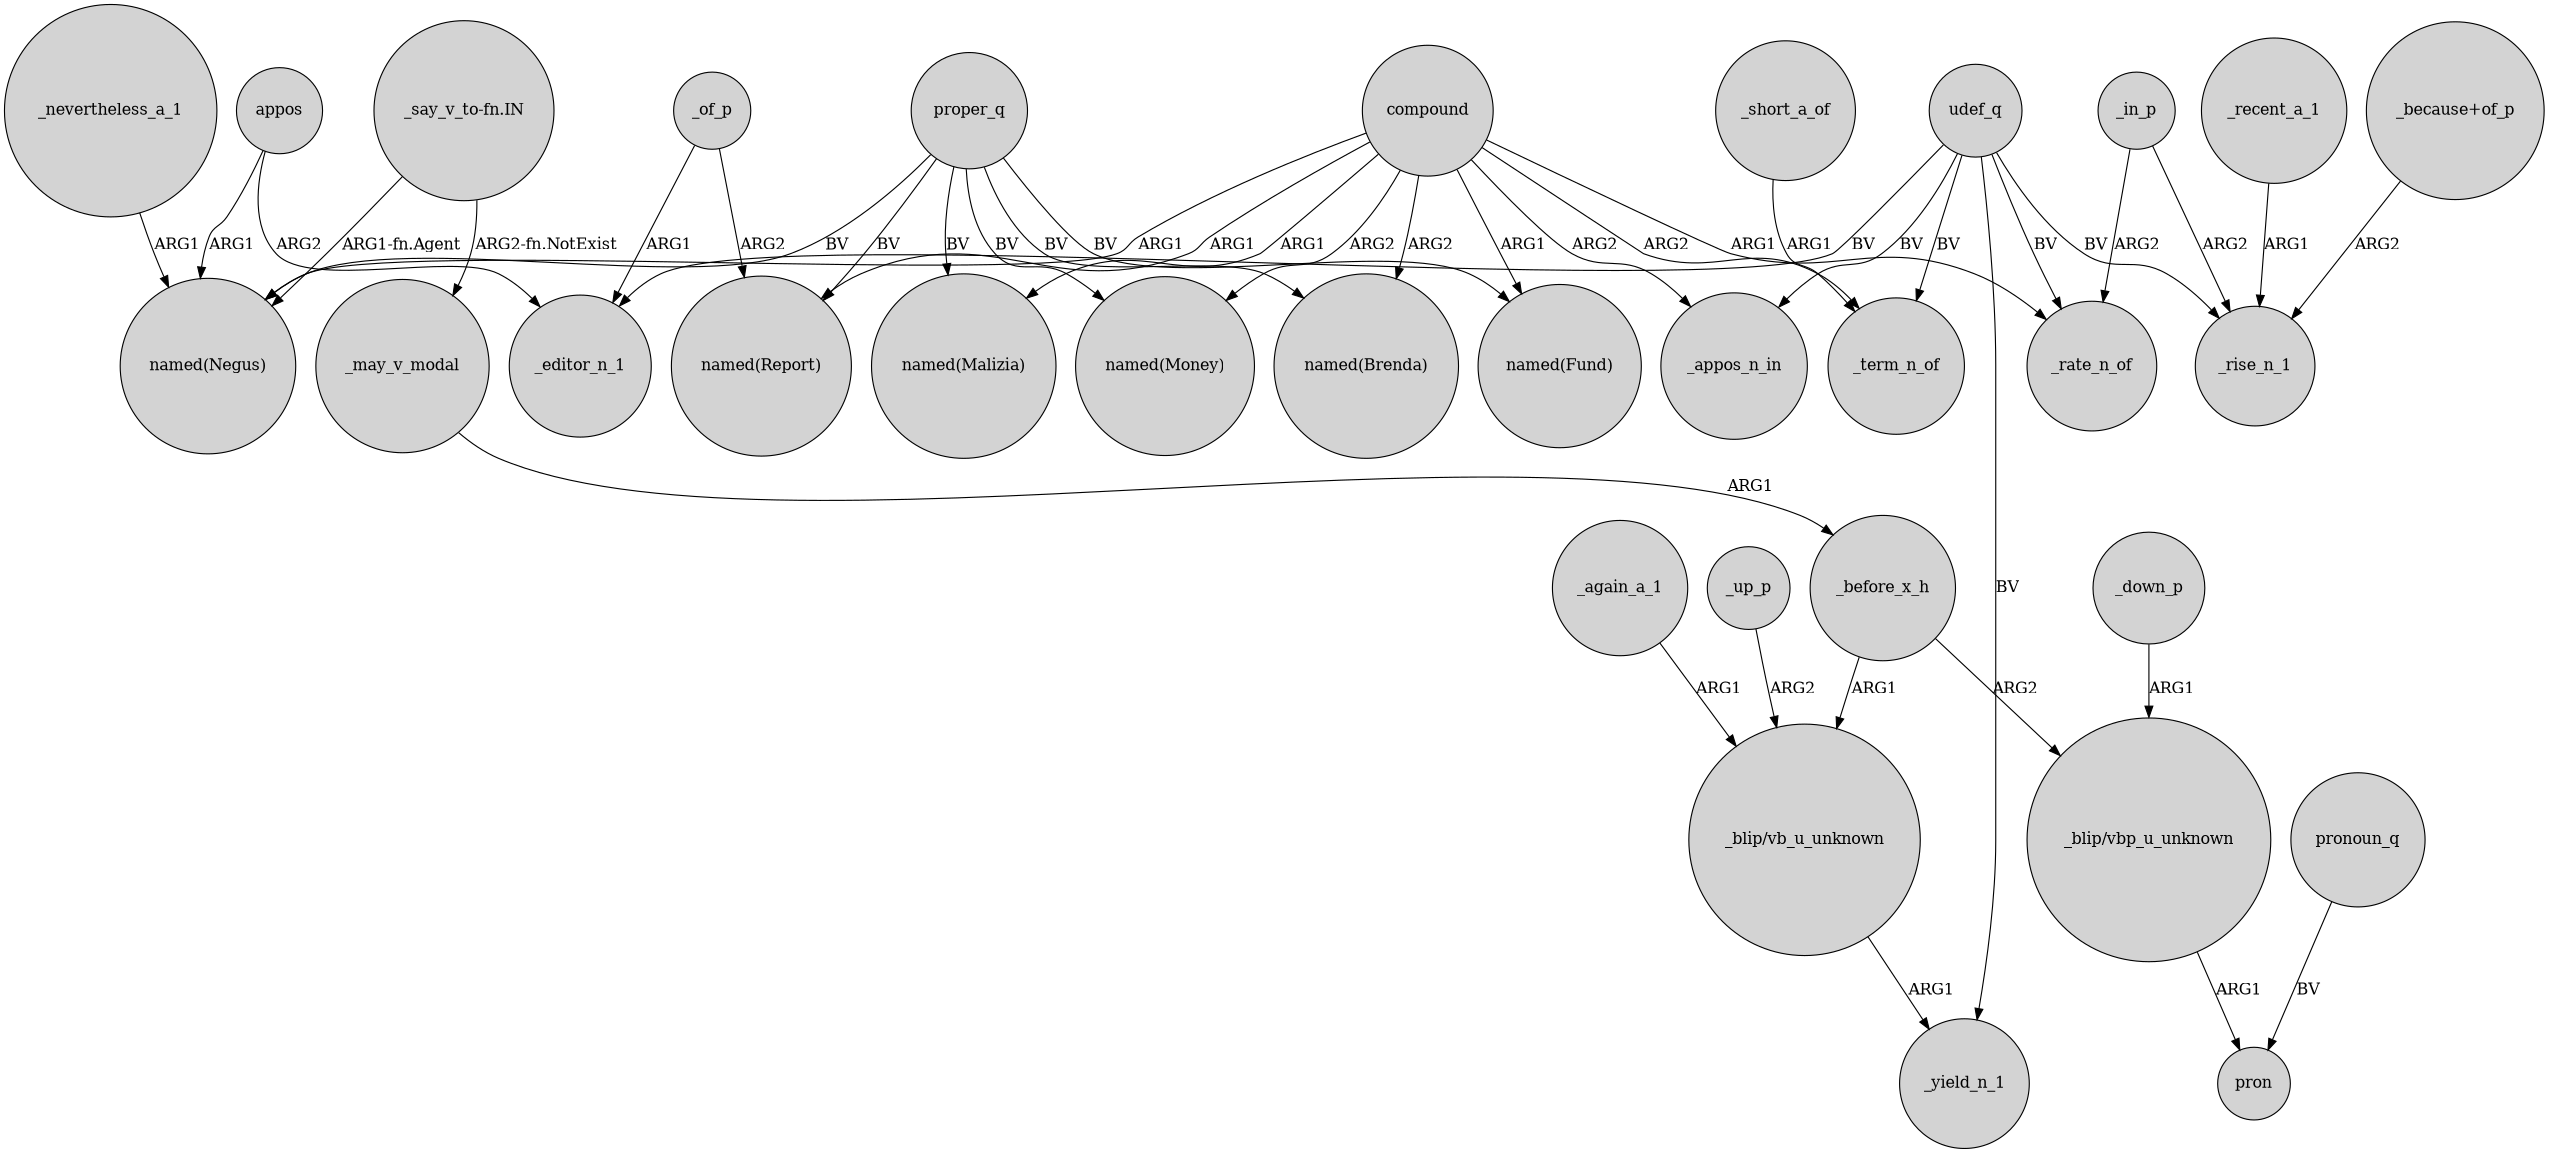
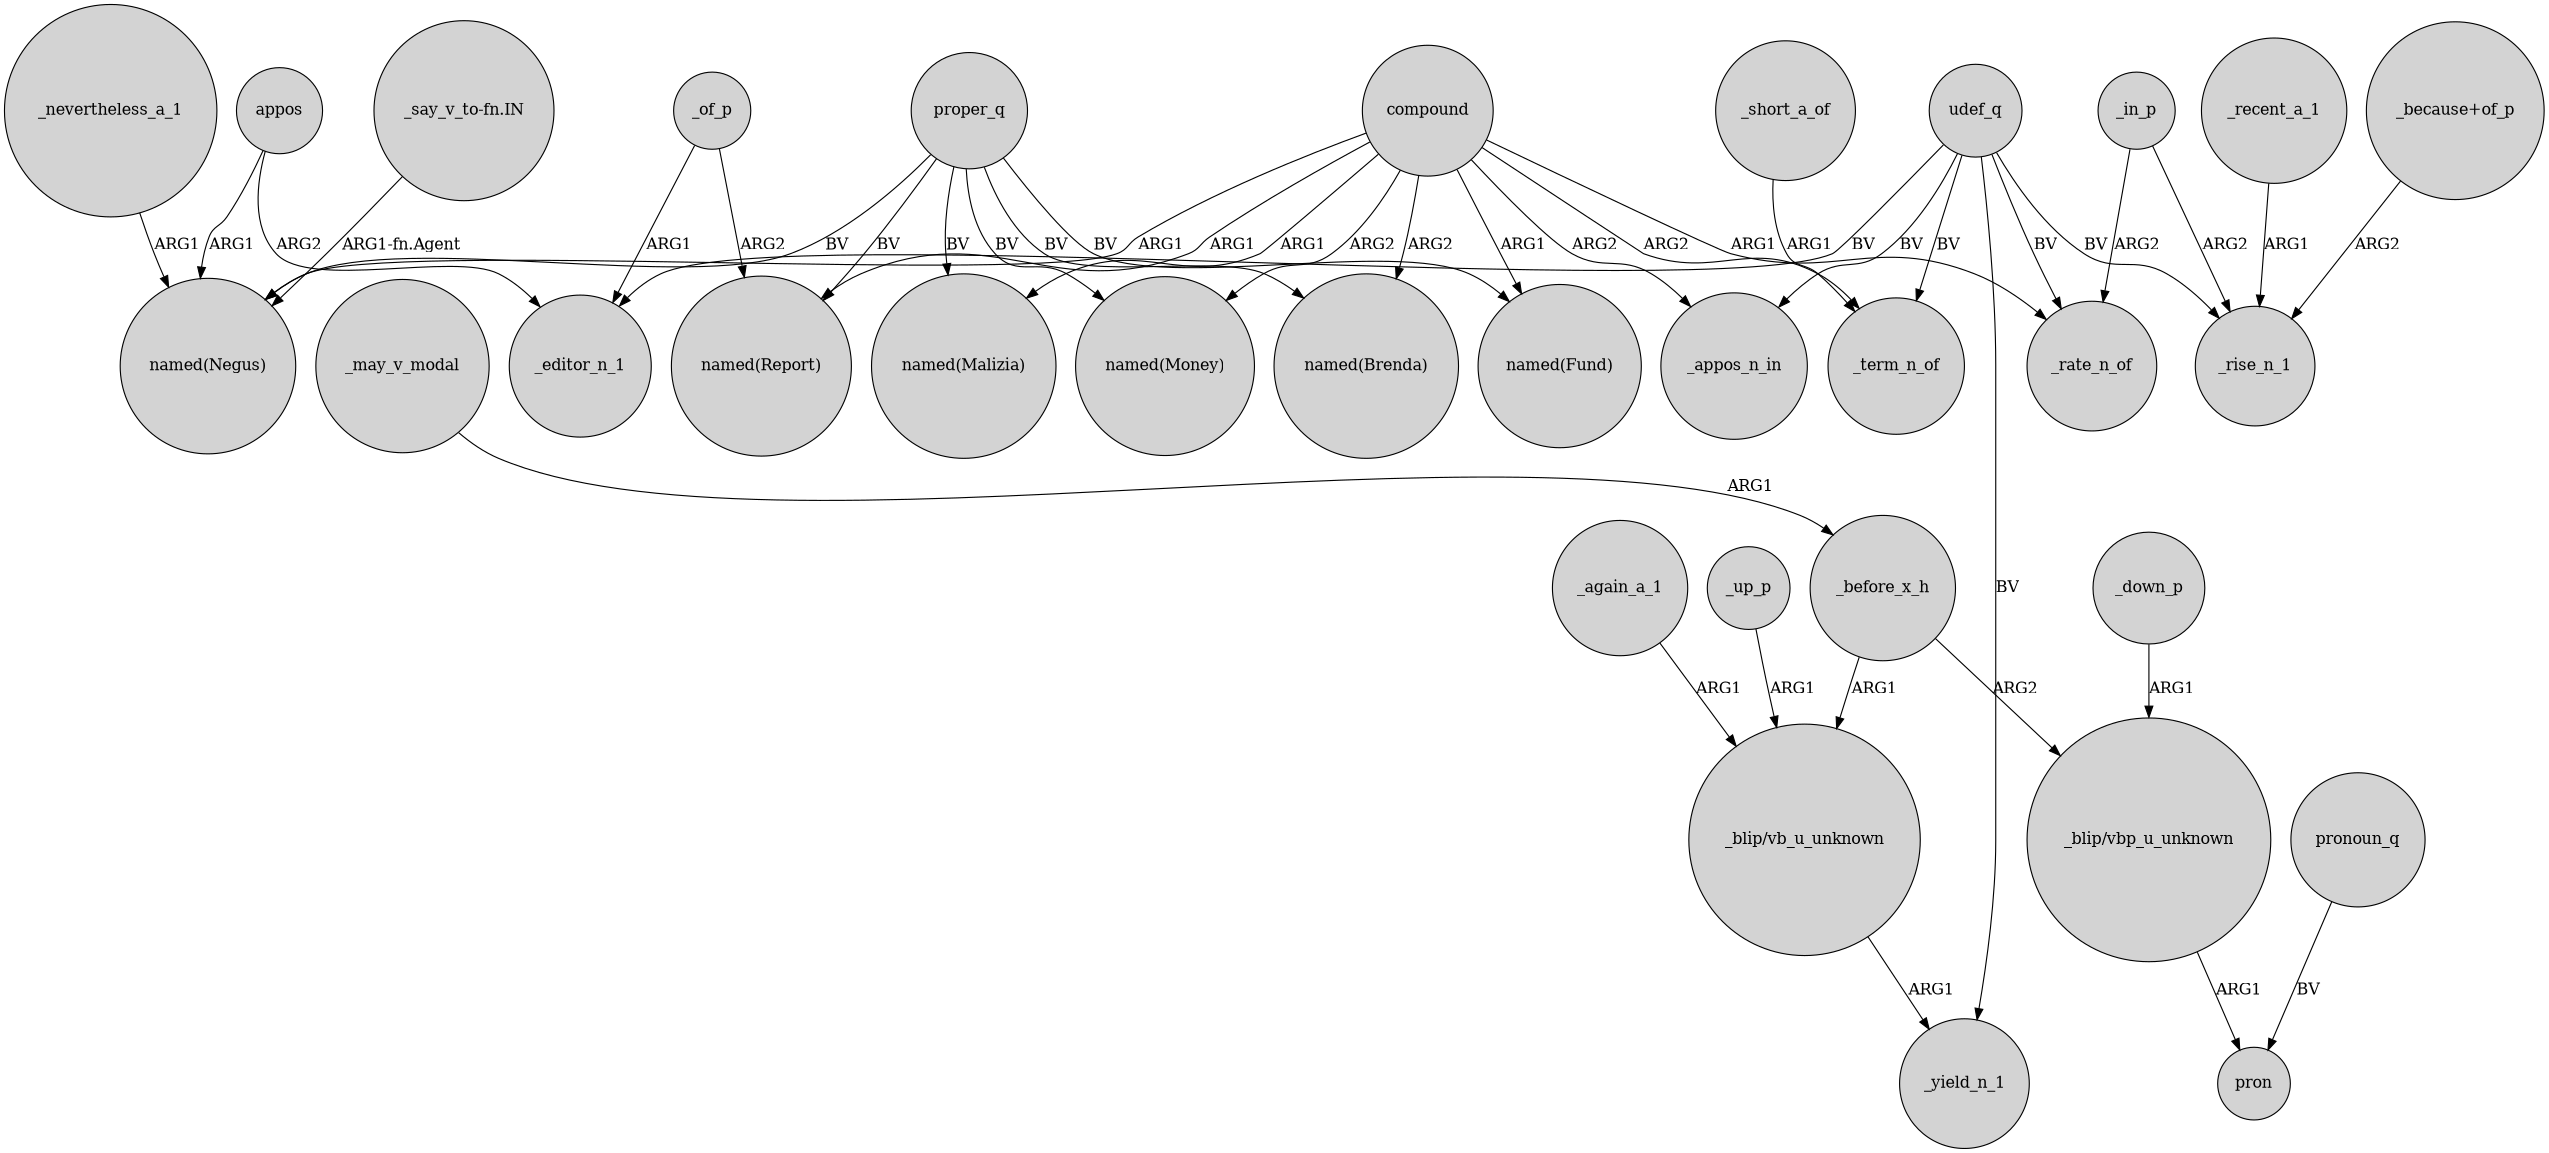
(473, 244) -> none
(1793, 689) -> (1793, 689)
